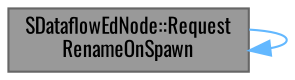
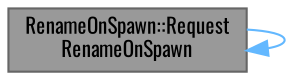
(129, 40) -> (128, 40)
